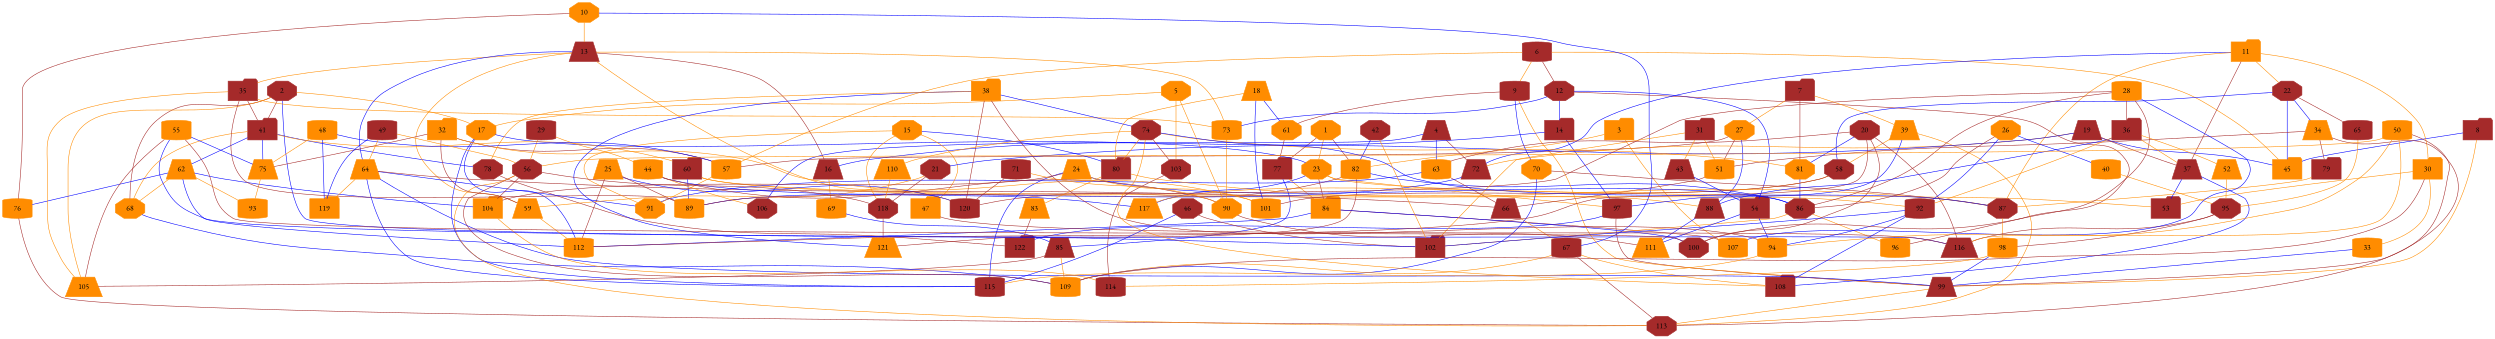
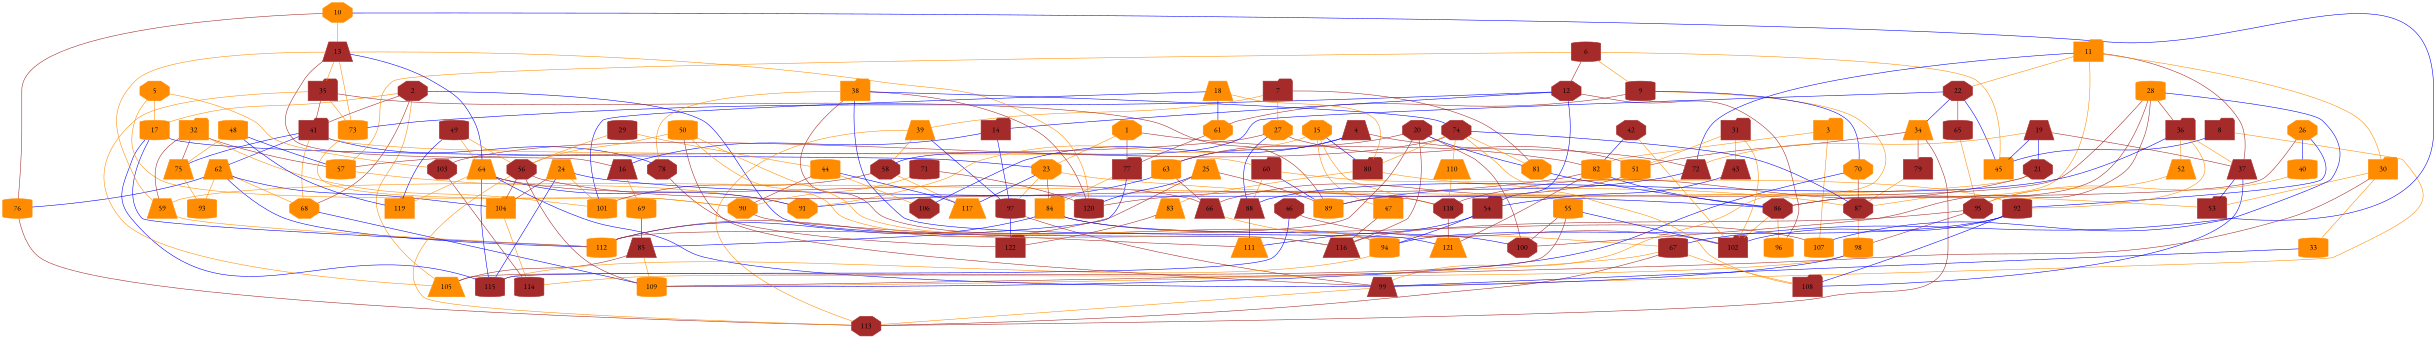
(481, 130) -> (155, 130)
(225, 152) -> none
